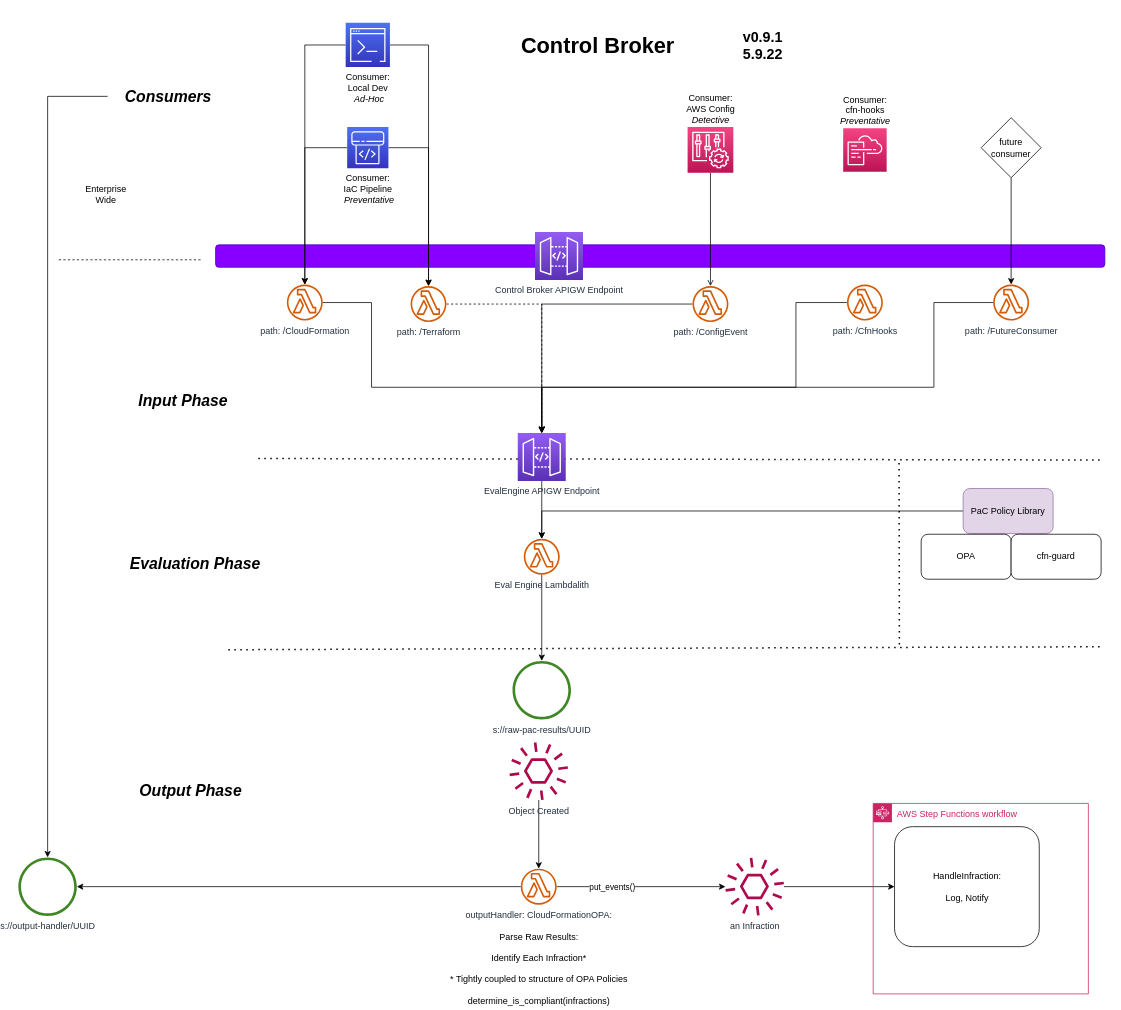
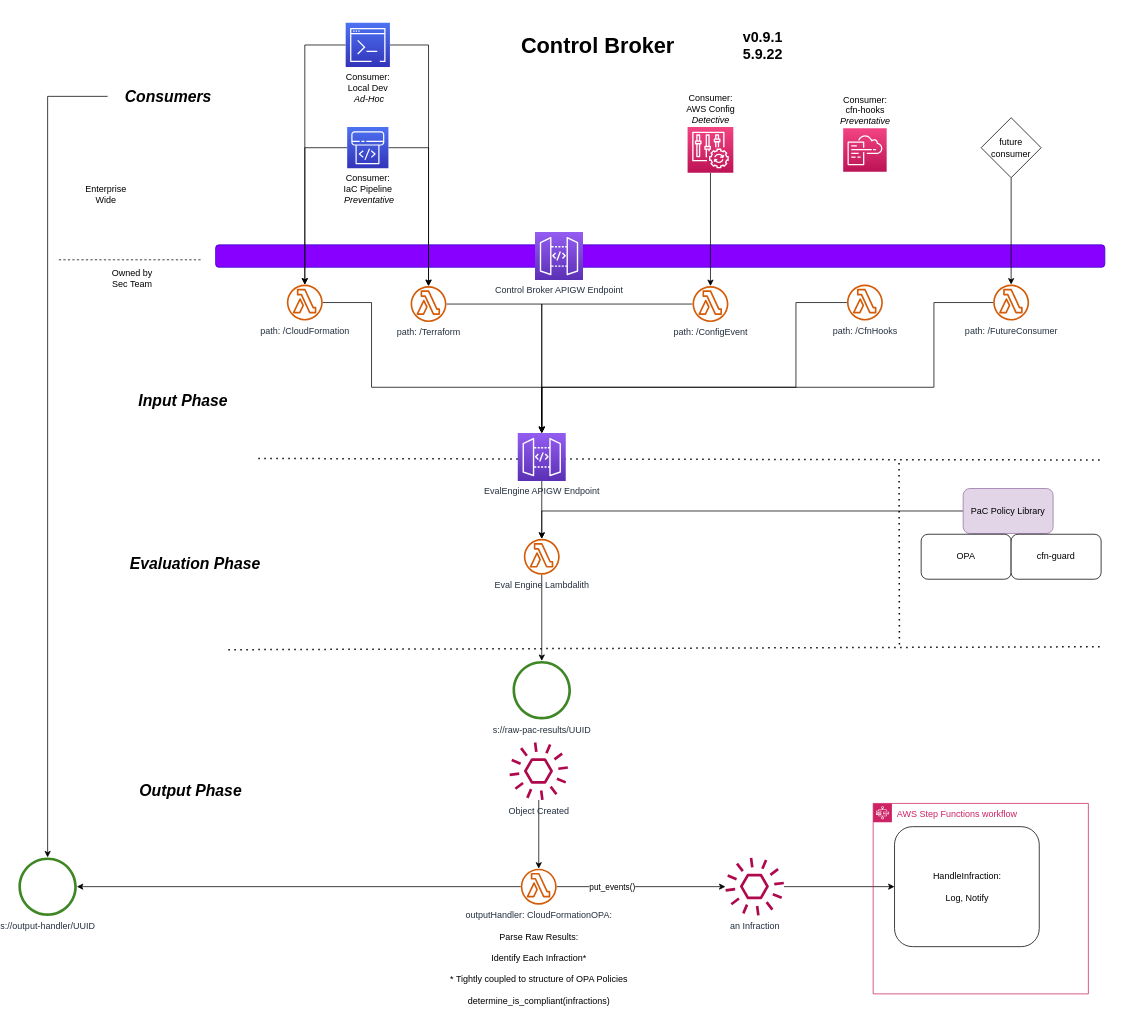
none -> (132, 279)
(711, 281) -> (711, 279)
(493, 304) -> (493, 304)
